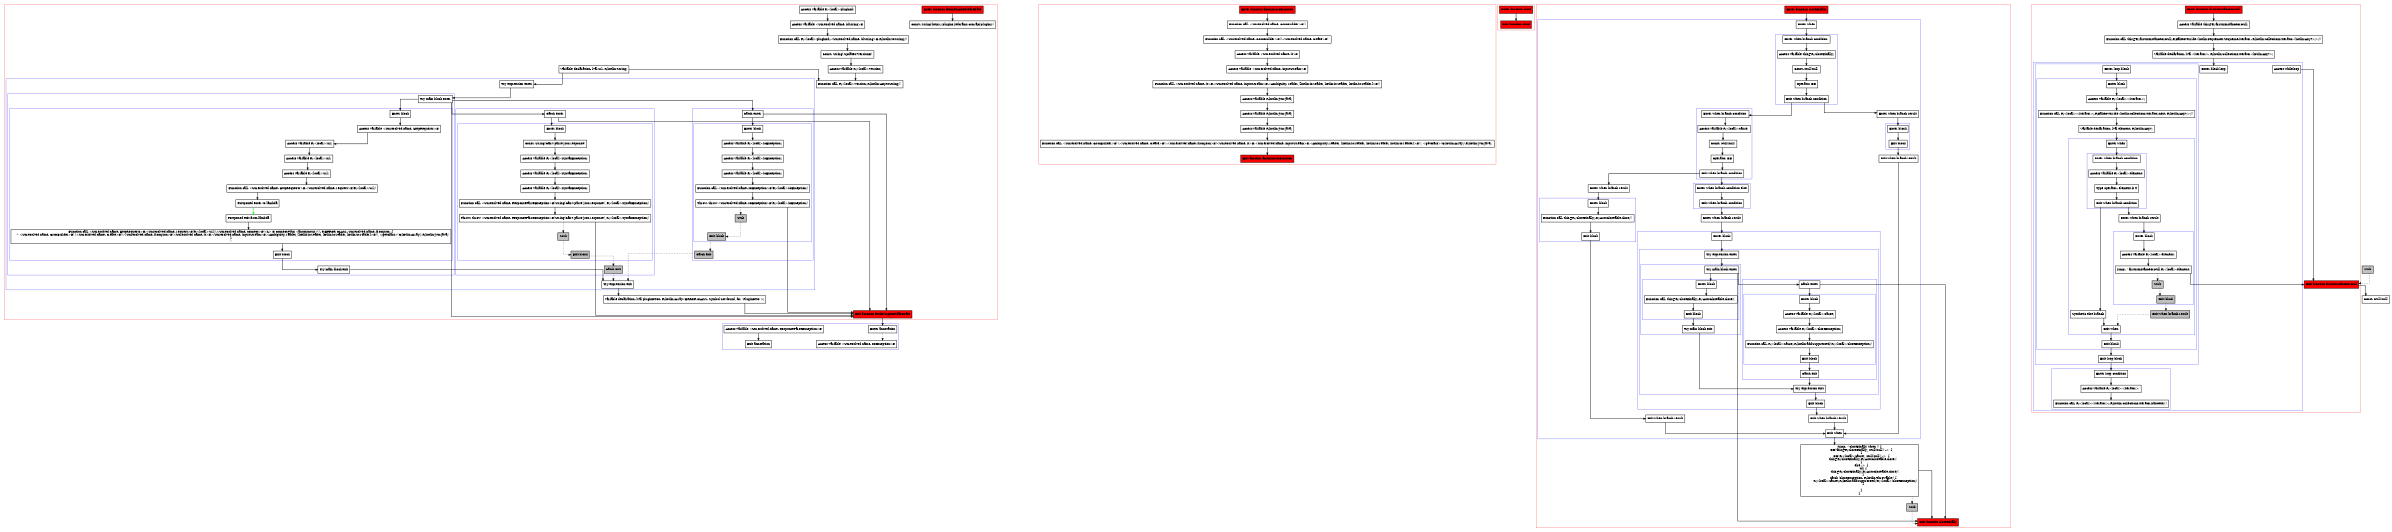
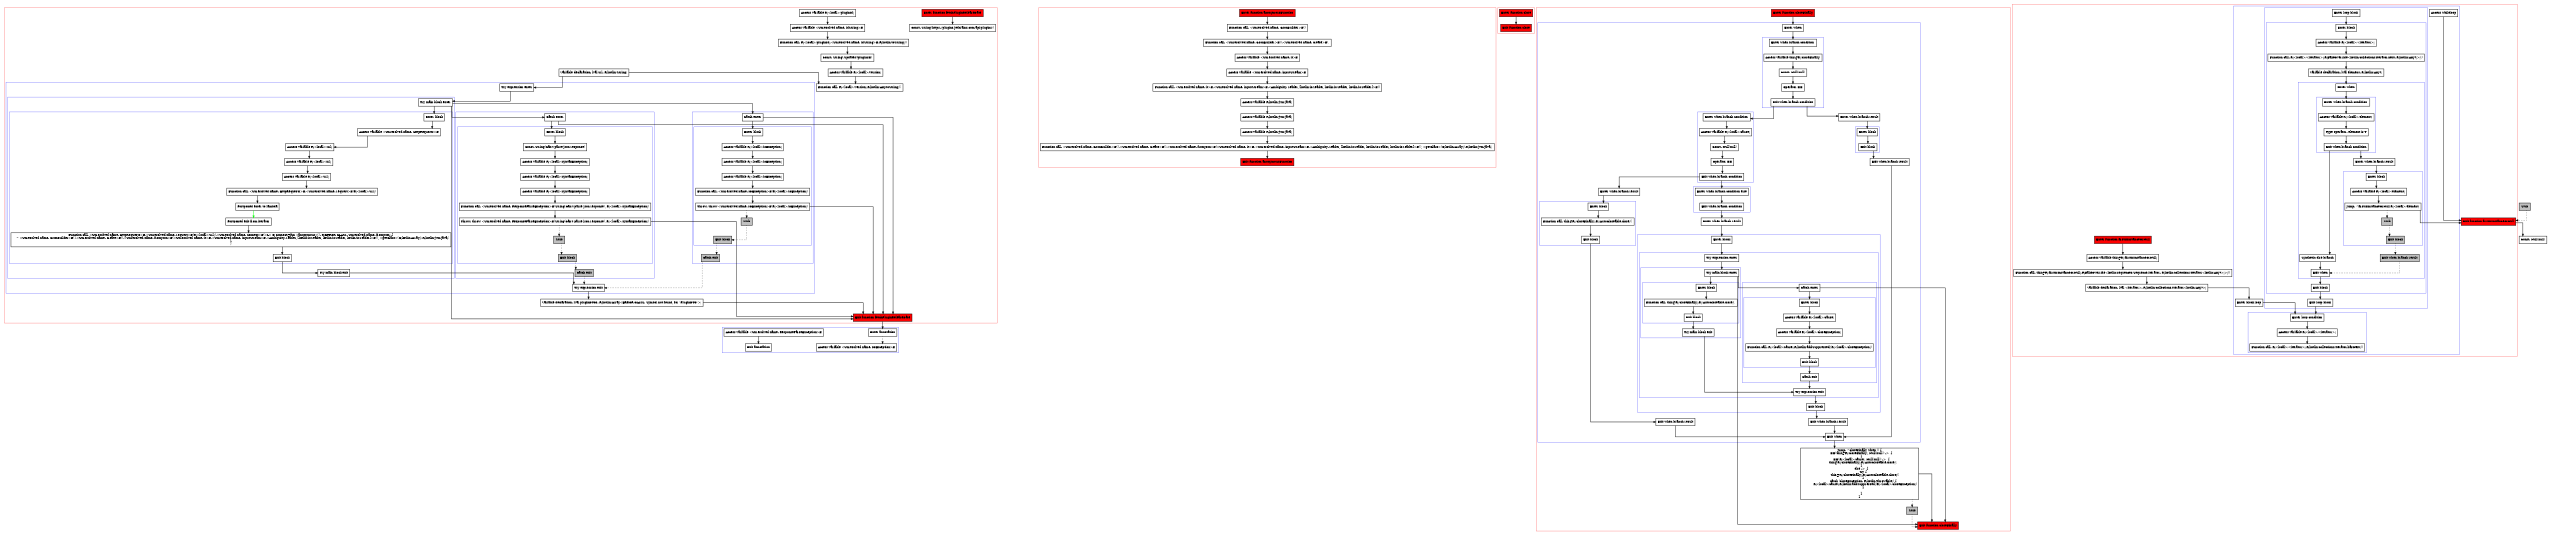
(847, 54) -> (847, 58)
(249, 218) -> (249, 222)
none -> (2284, 303)
